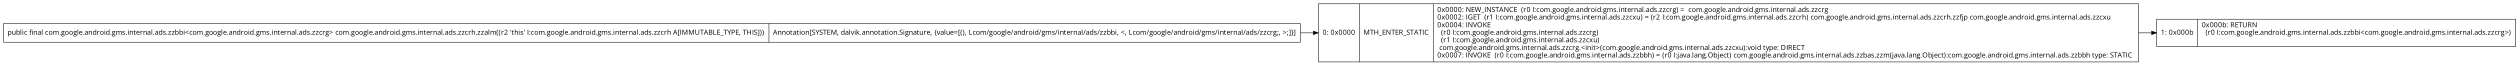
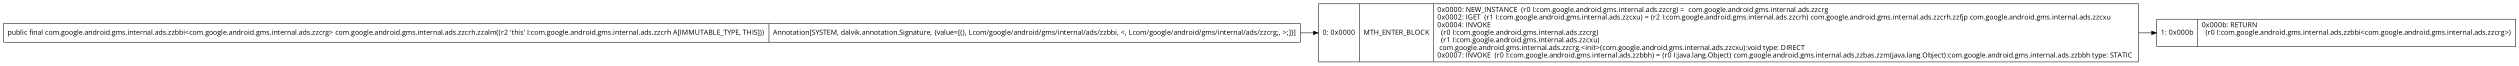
(1396, 33) -> (1396, 33)
